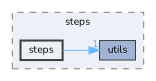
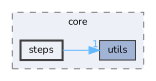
(78, 22) -> (78, 22)
